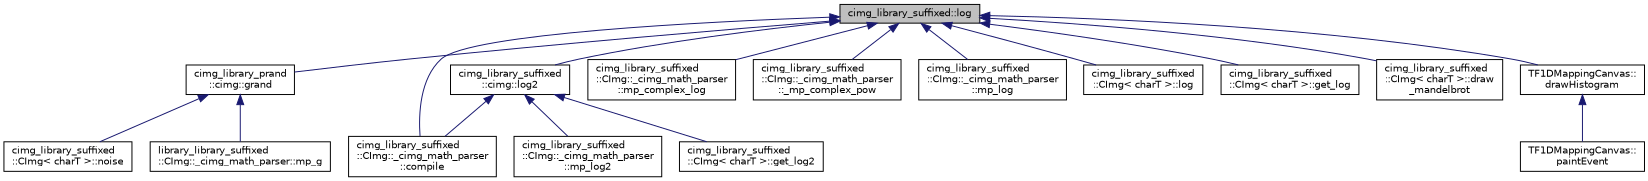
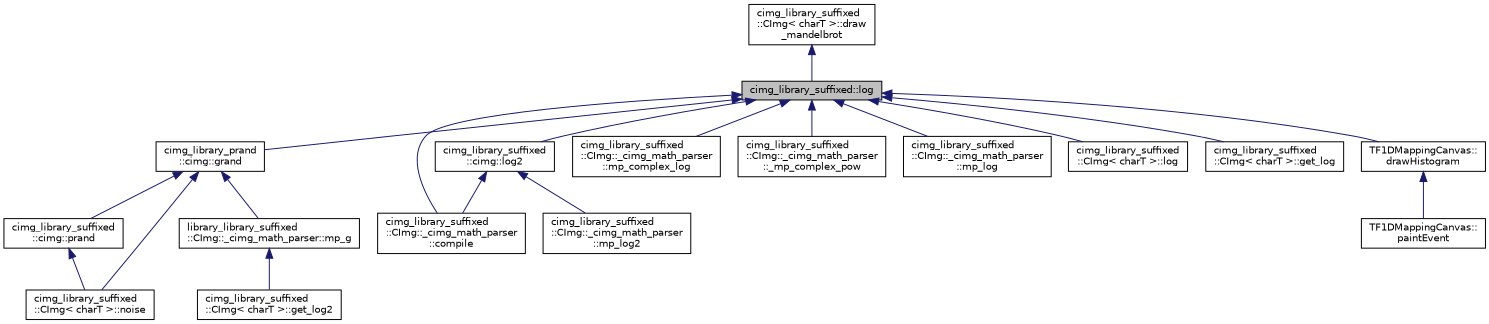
(1184, 34) -> (812, 68)
(635, 120) -> (269, 274)
none -> (64, 233)
